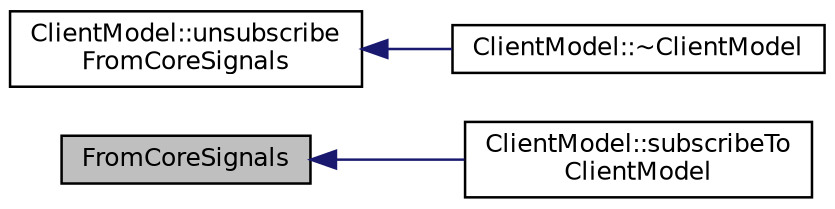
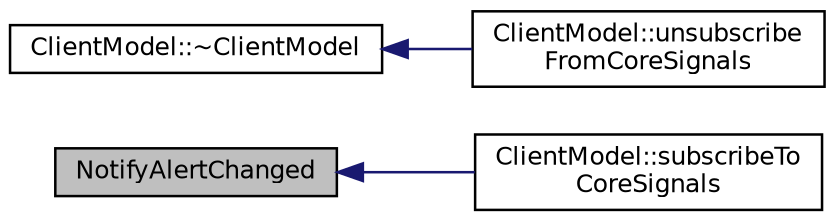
(420, 49) -> (440, 49)
(186, 160) -> (196, 172)
(639, 160) -> (649, 172)
